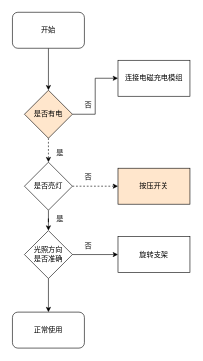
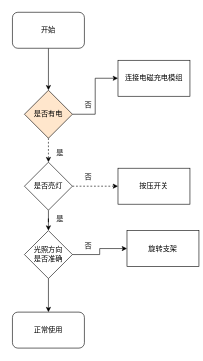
(154, 186) -> (154, 186)
(154, 255) -> (163, 249)
